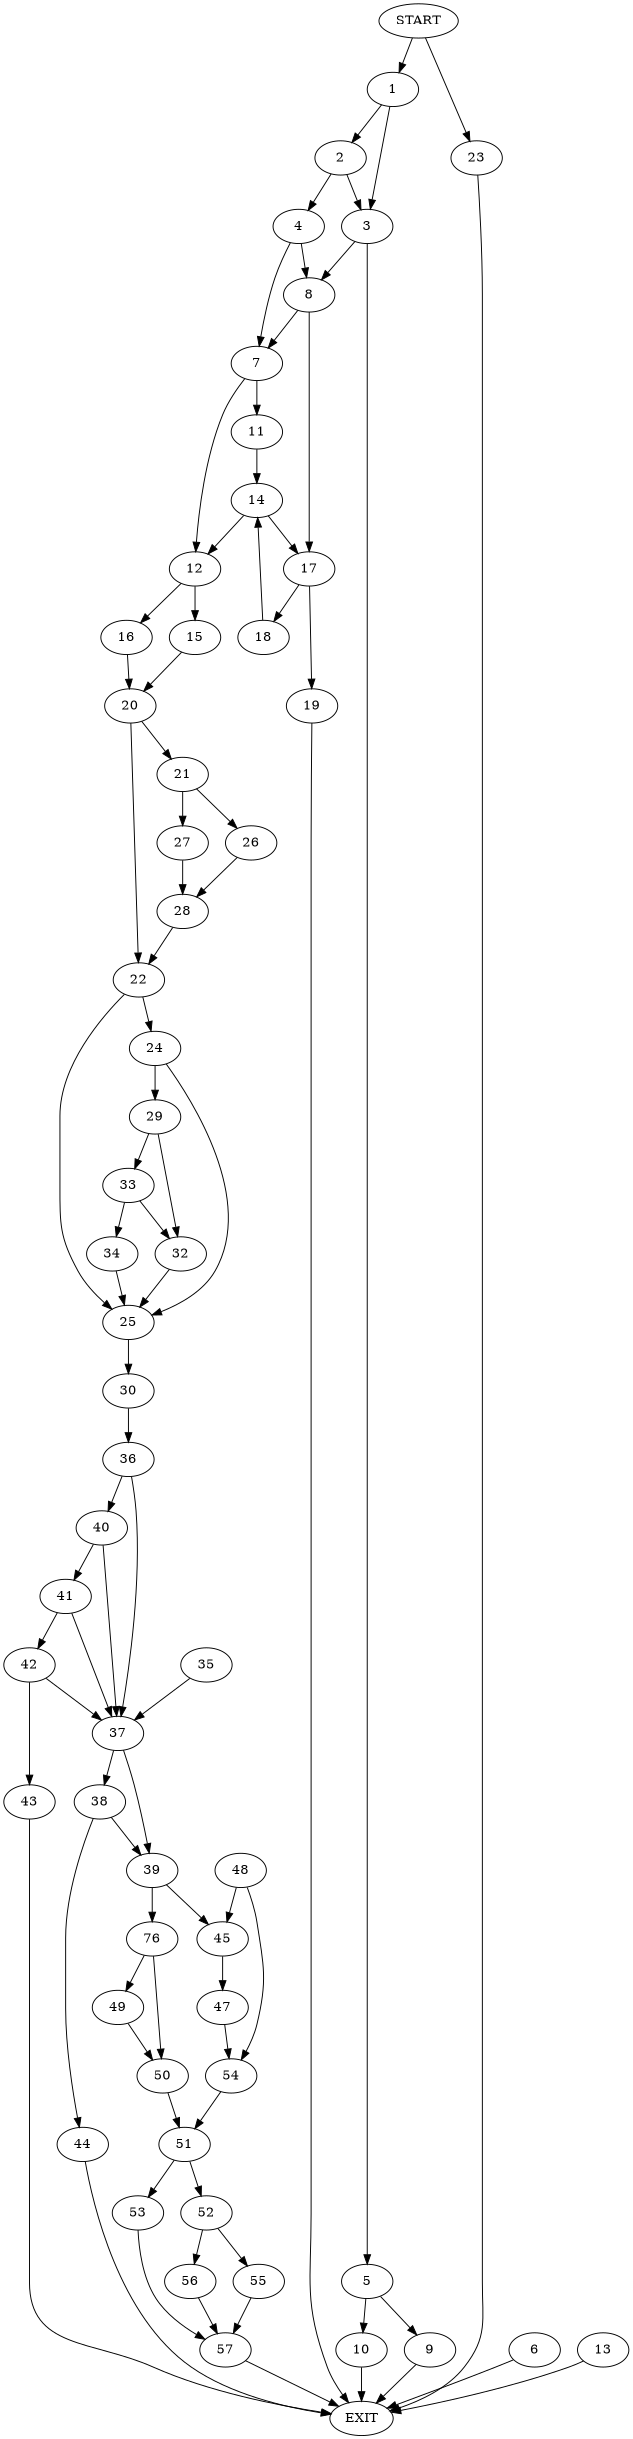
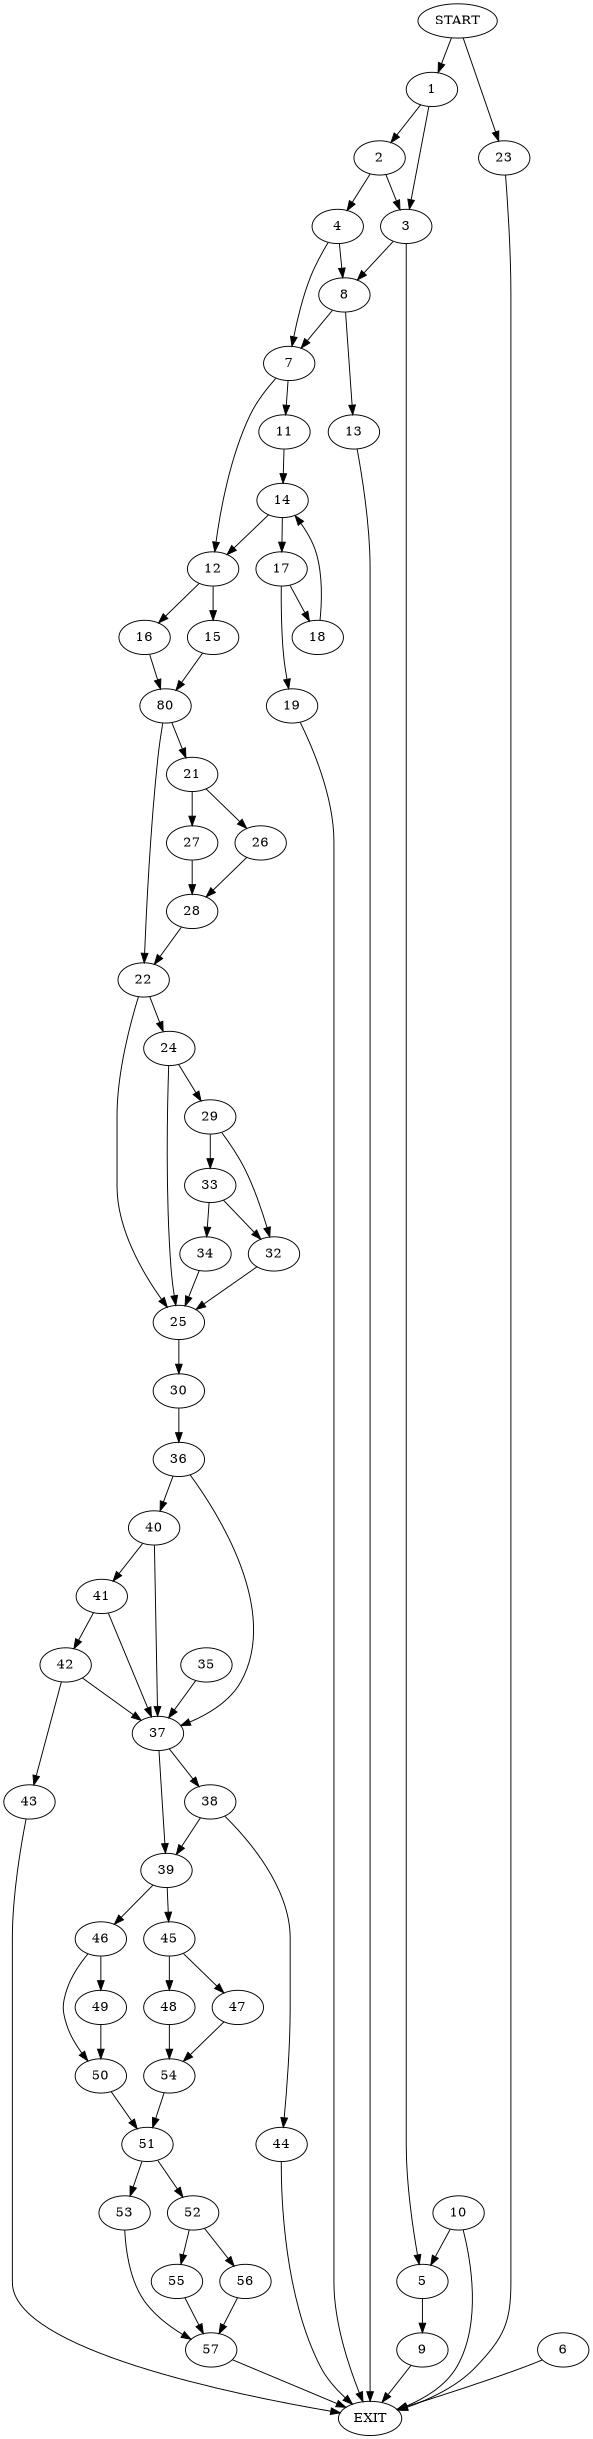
(309, 427) -> (349, 359)
(130, 706) -> (166, 706)
(233, 1900) -> (169, 1969)
(152, 1939) -> (101, 1939)
(365, 2311) -> (443, 2243)
